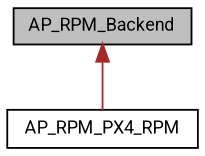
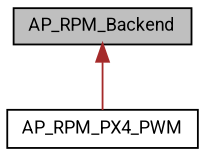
(103, 129) -> (103, 129)
